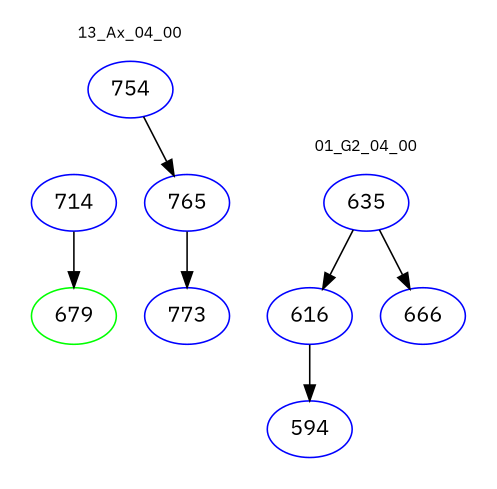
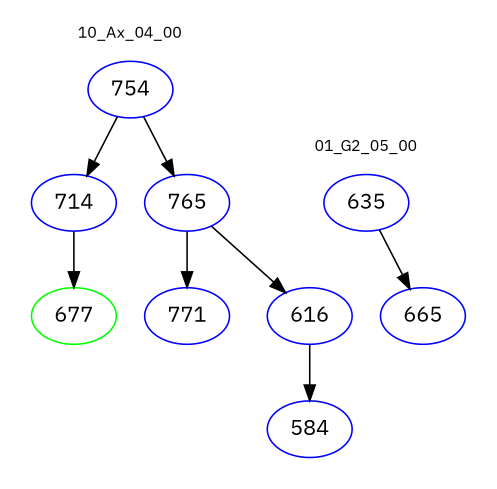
(130, 34) -> (130, 34)
none -> (106, 139)
(366, 147) -> (366, 147)
(342, 252) -> (232, 244)
(74, 316) -> (74, 316)
(187, 316) -> (187, 316)
(423, 316) -> (423, 316)
(310, 429) -> (310, 429)
